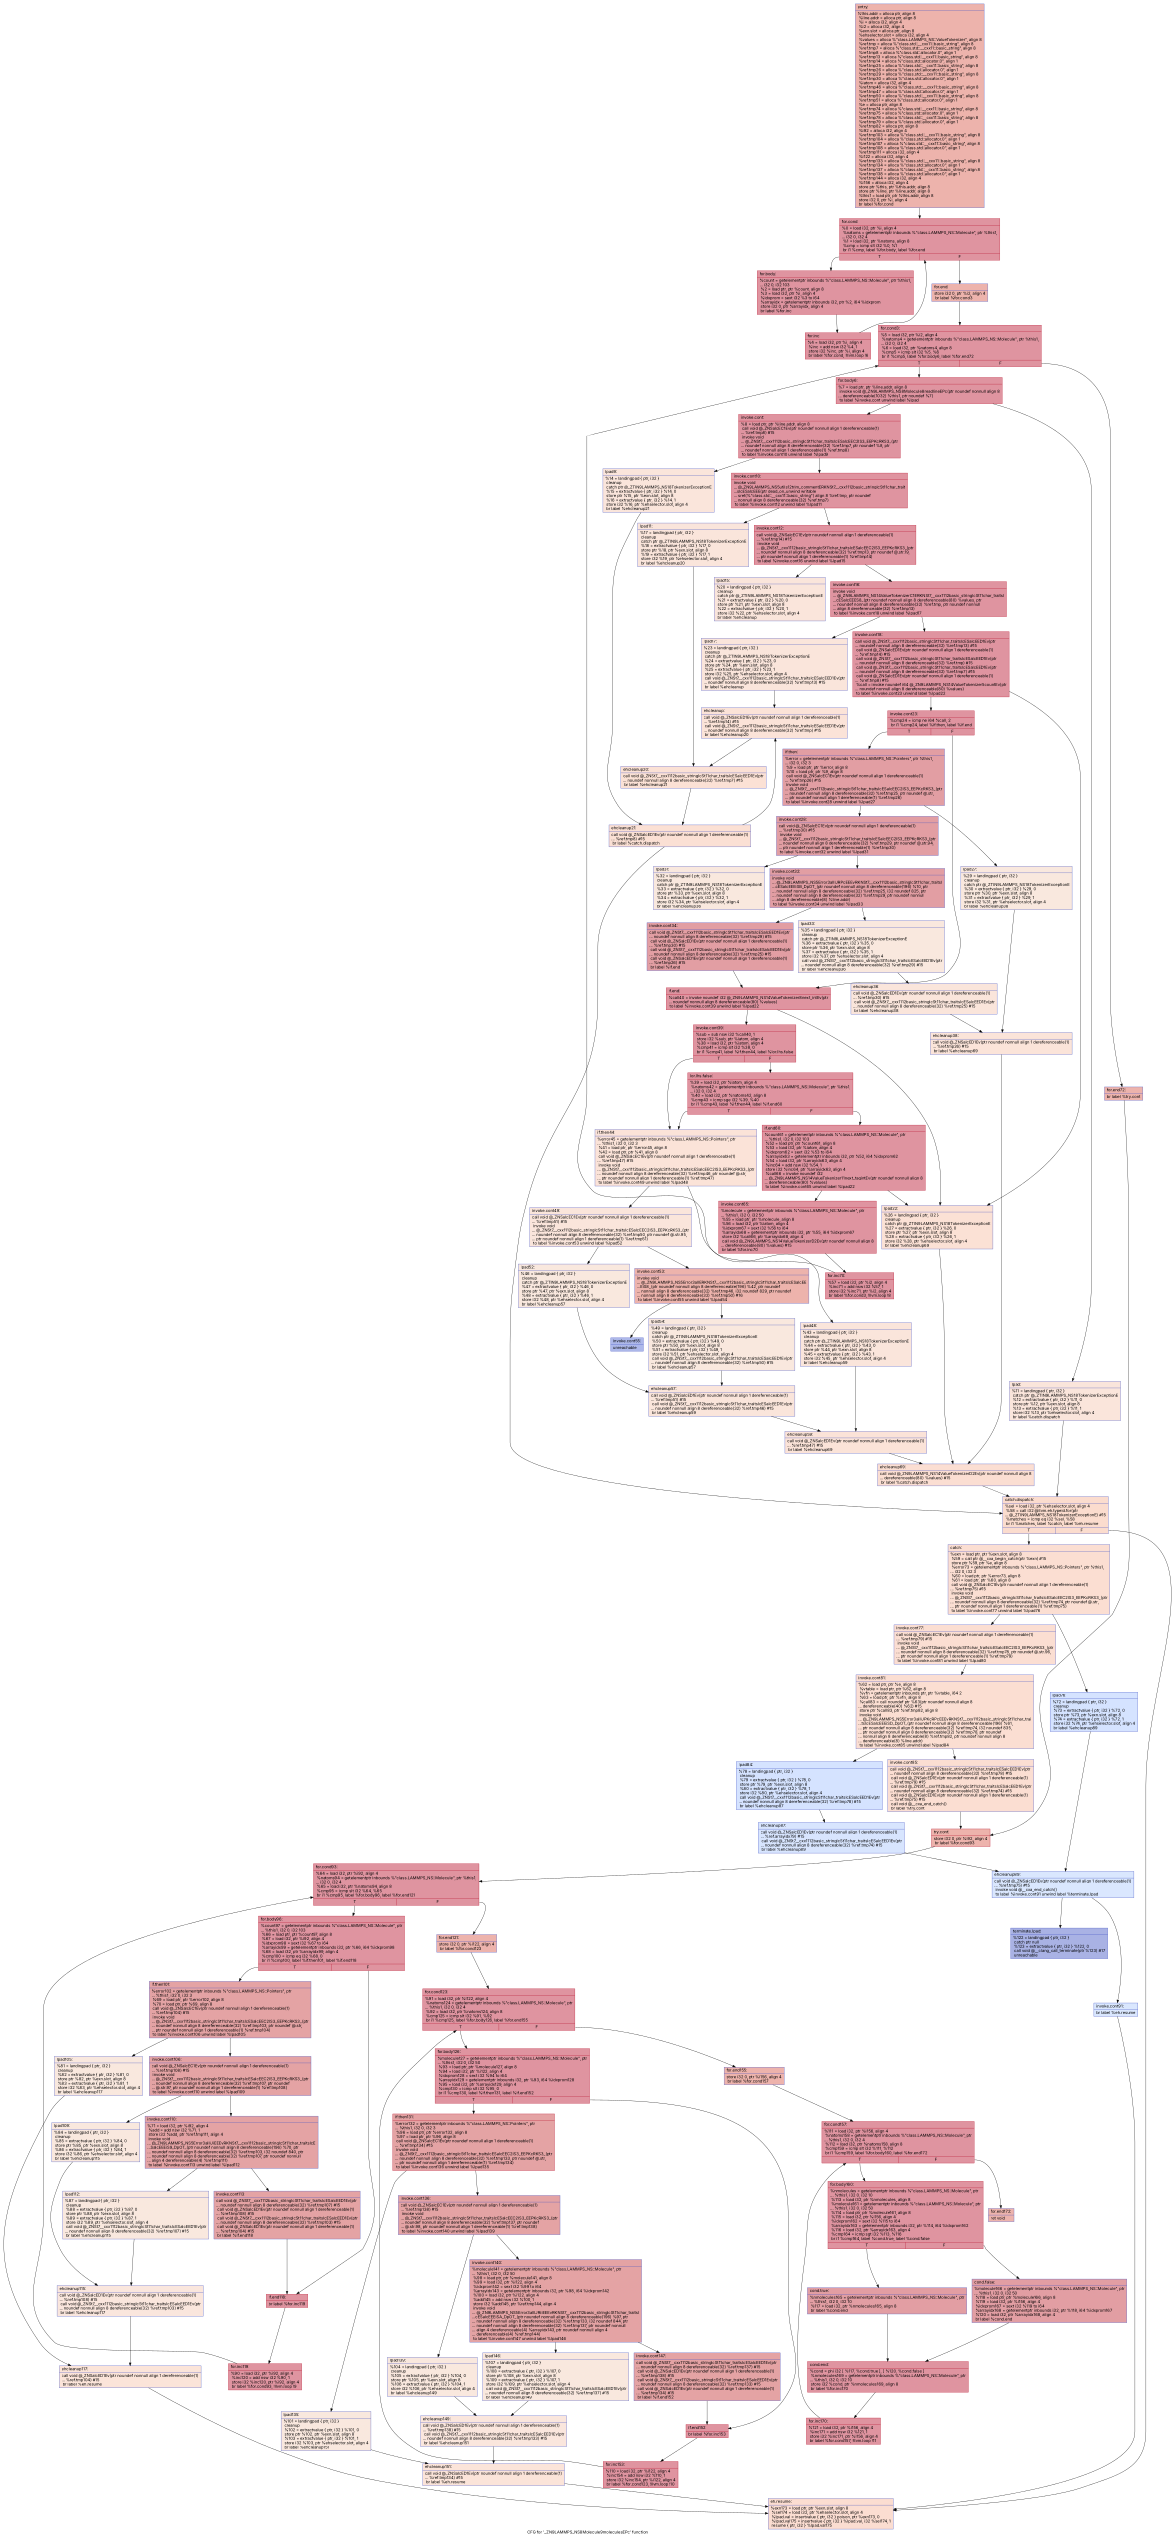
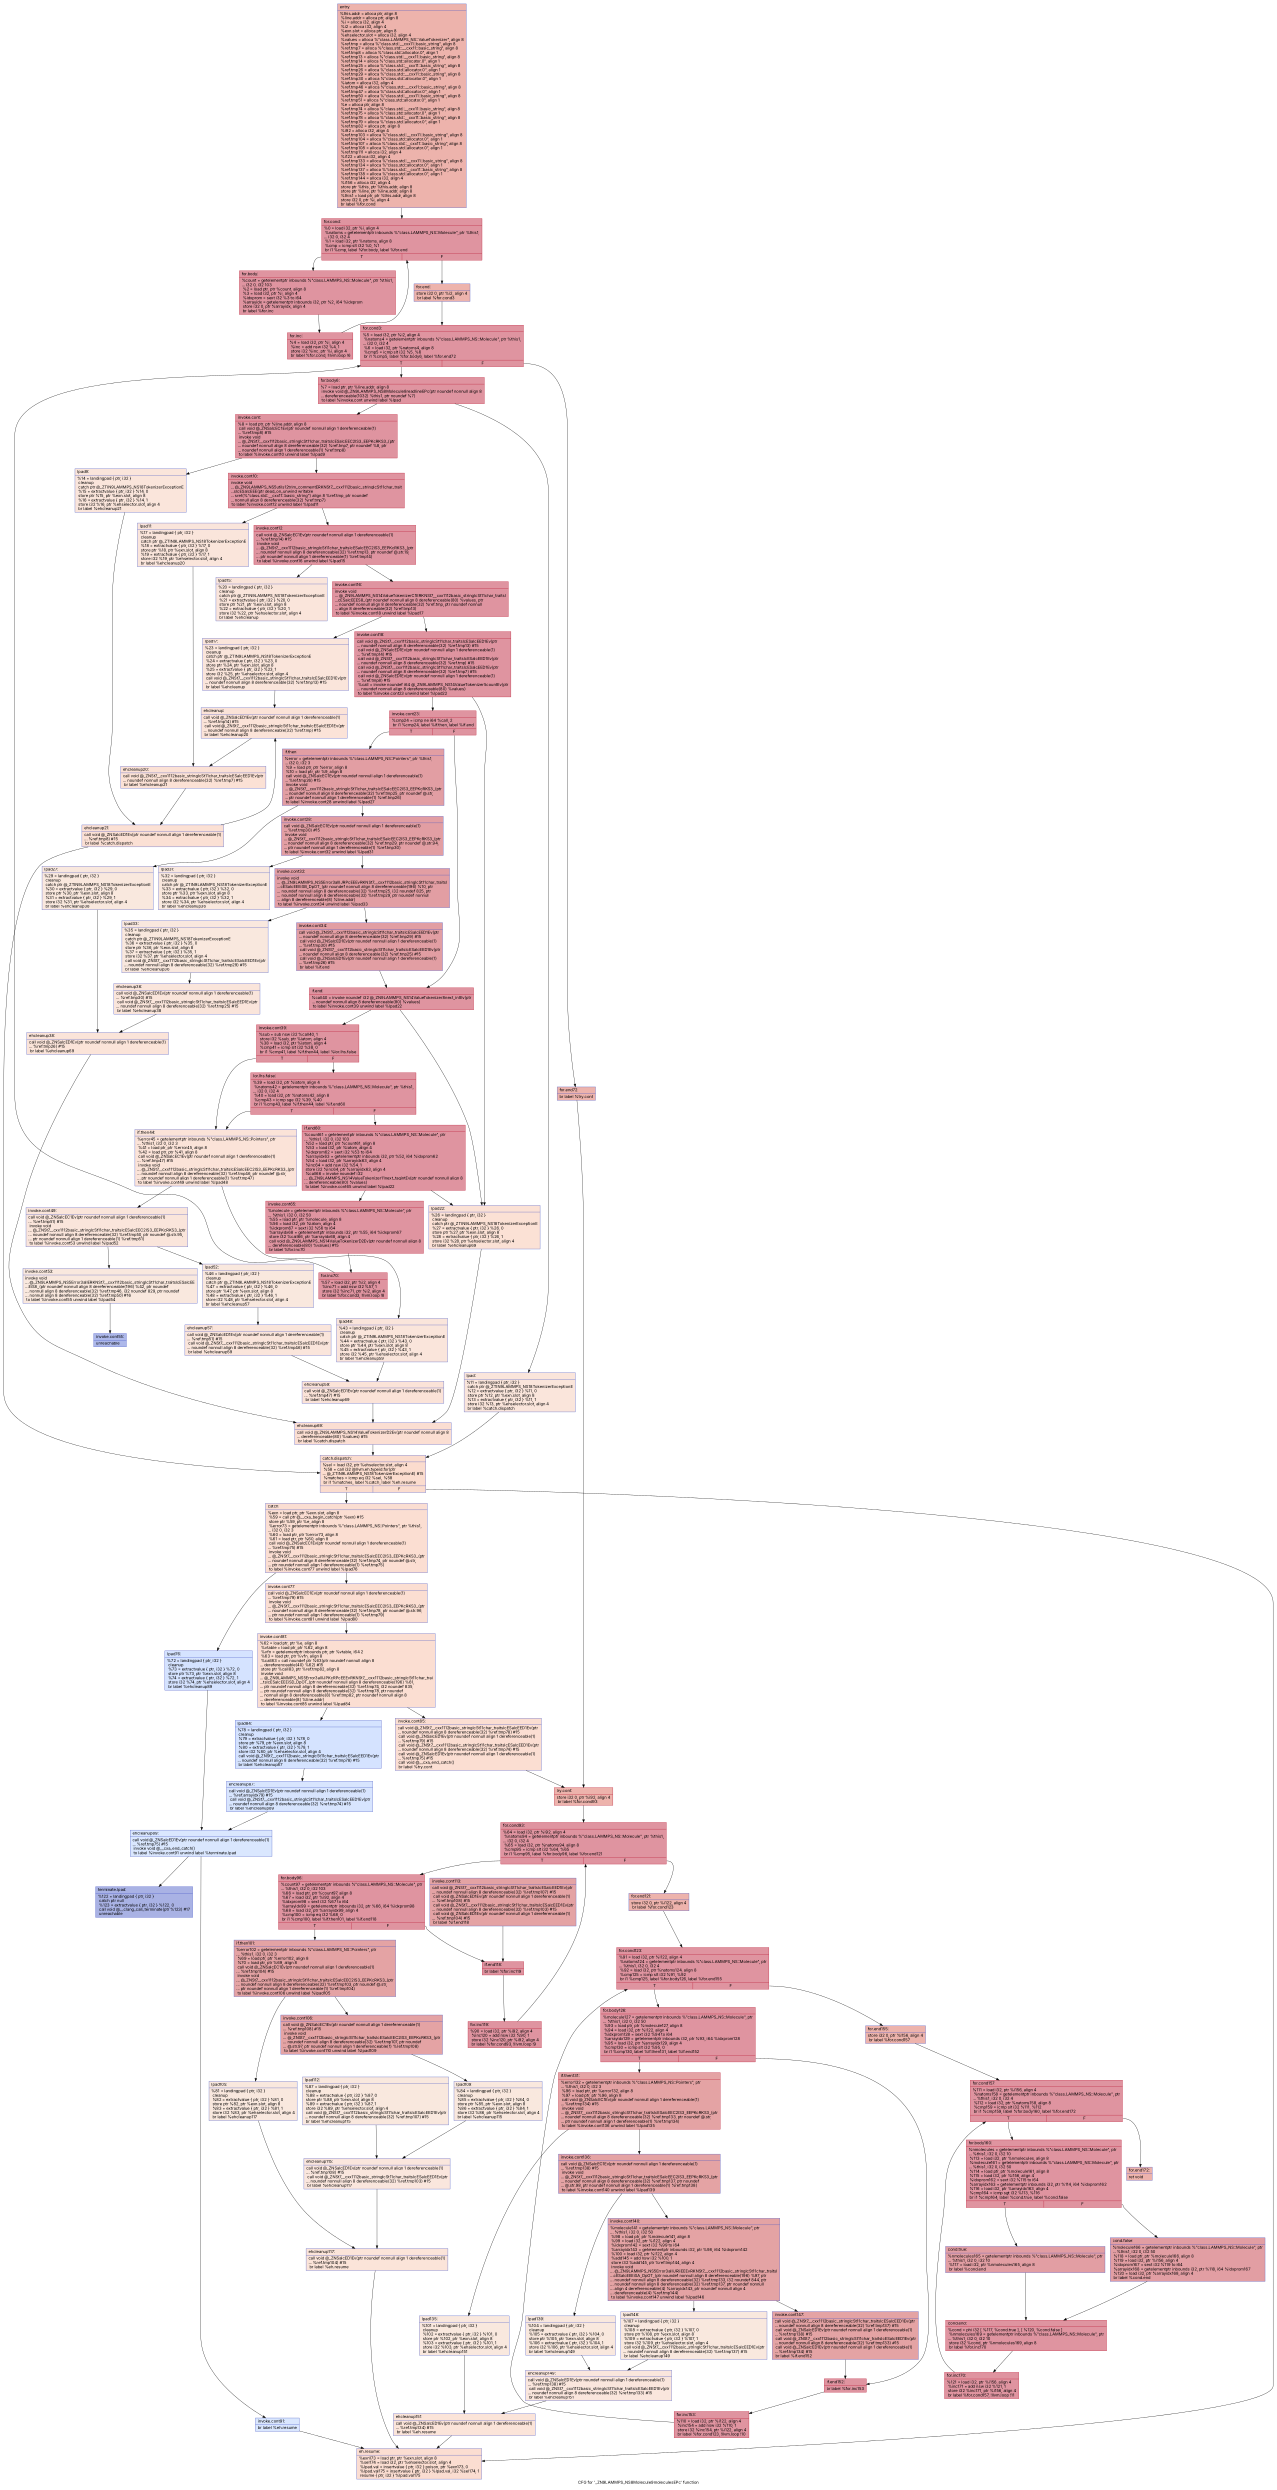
(722, 1286) -> (110, 1286)
(722, 1344) -> none
(232, 2142) -> none
